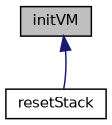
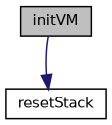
(66, 70) -> (46, 55)
